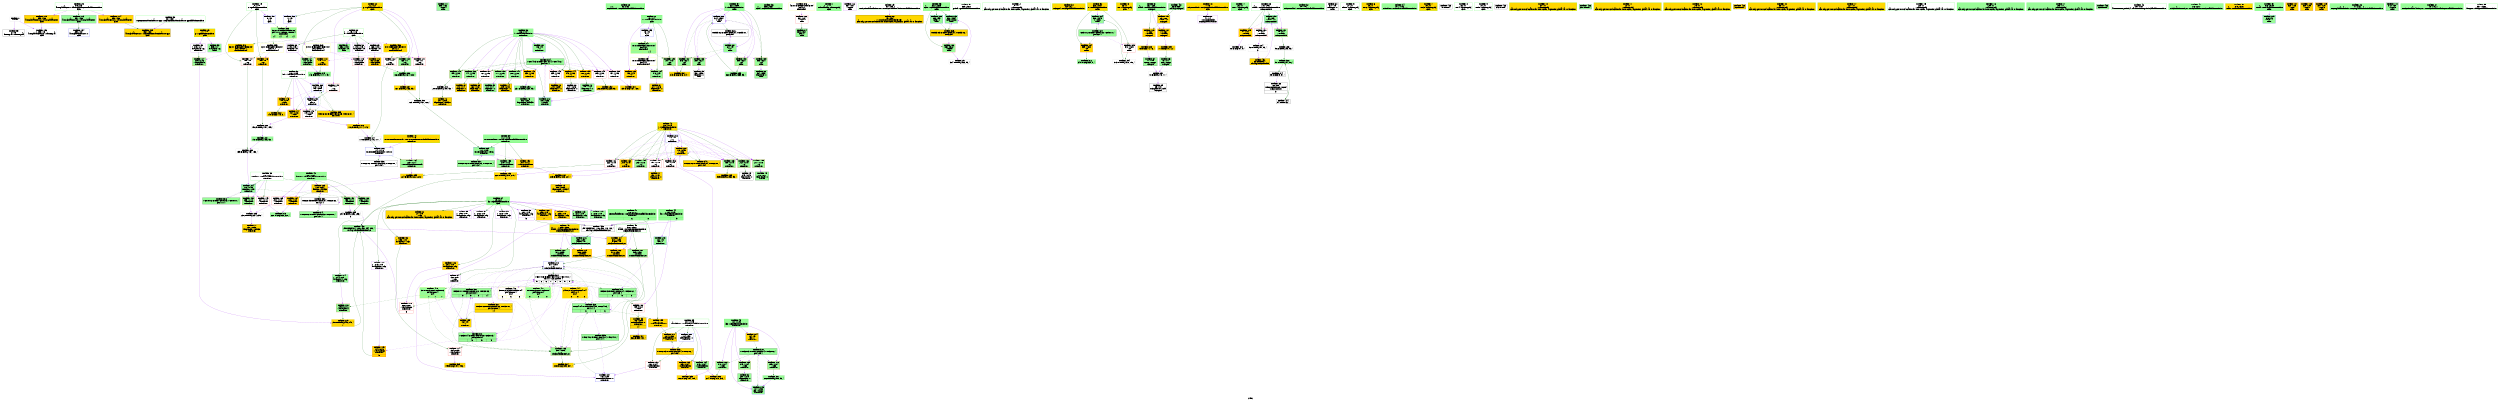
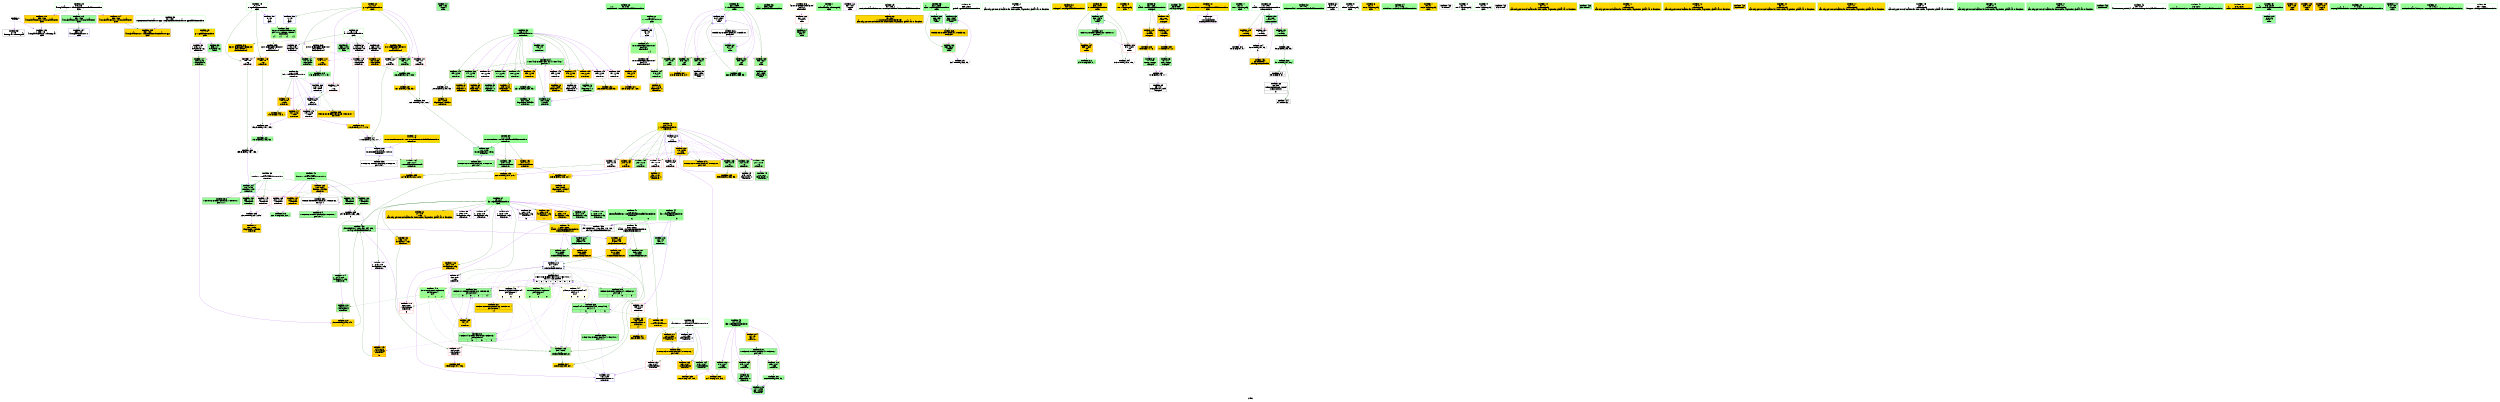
(762, 179) -> (762, 179)
(575, 293) -> (575, 293)
